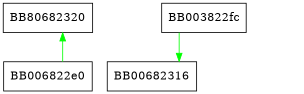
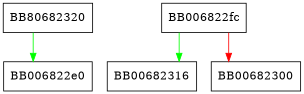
(204, 18) -> (204, 18)
(63, 51) -> (33, 43)
none -> (256, 76)
